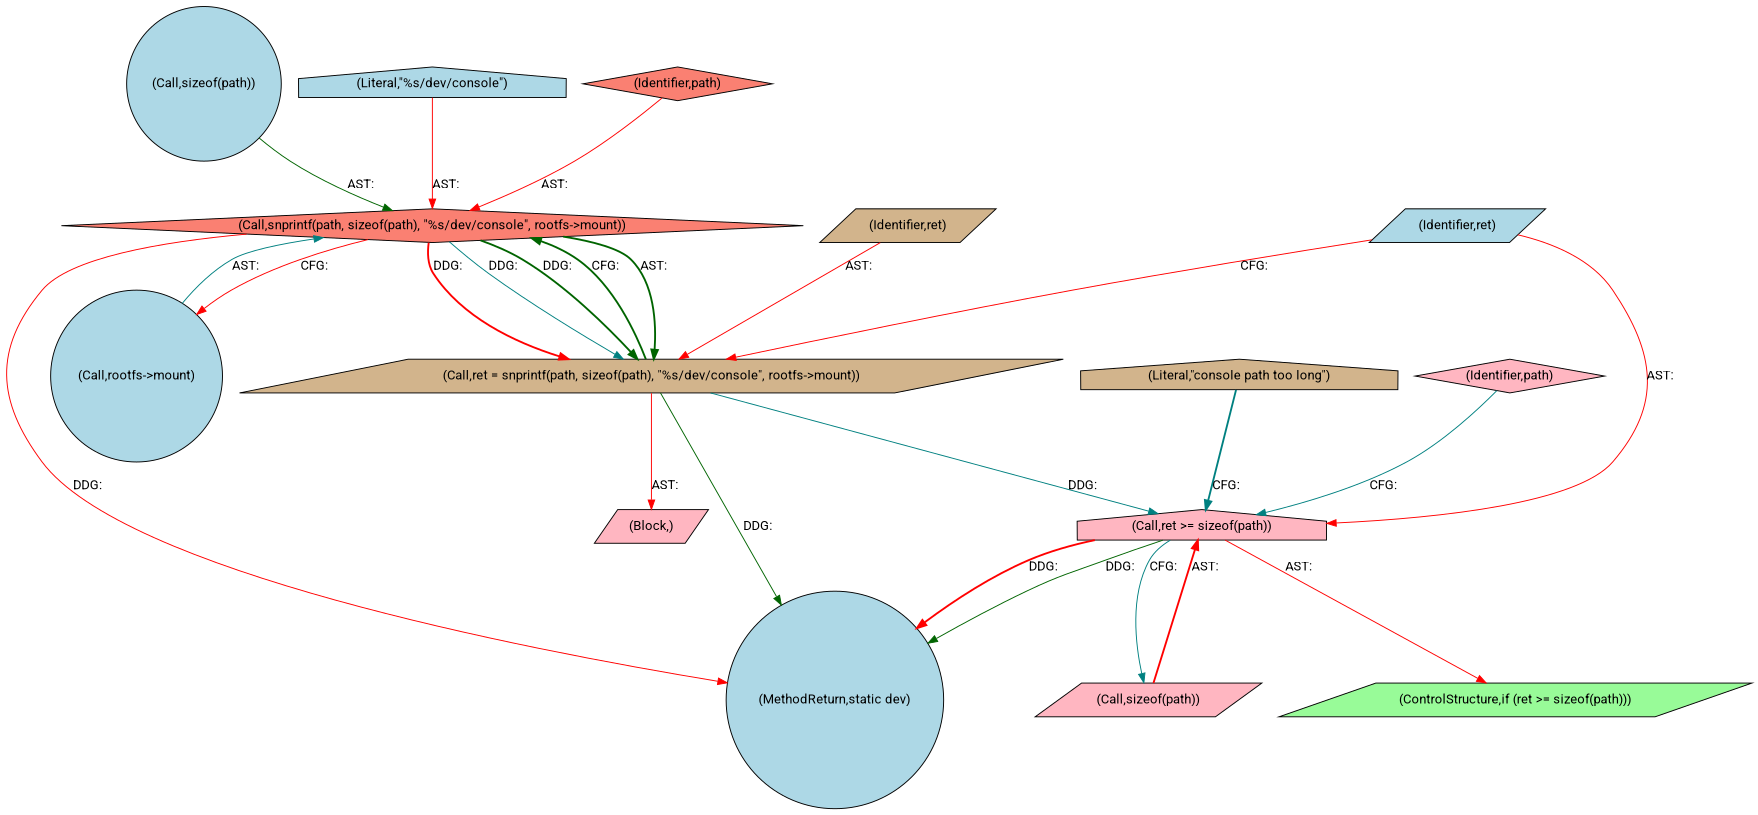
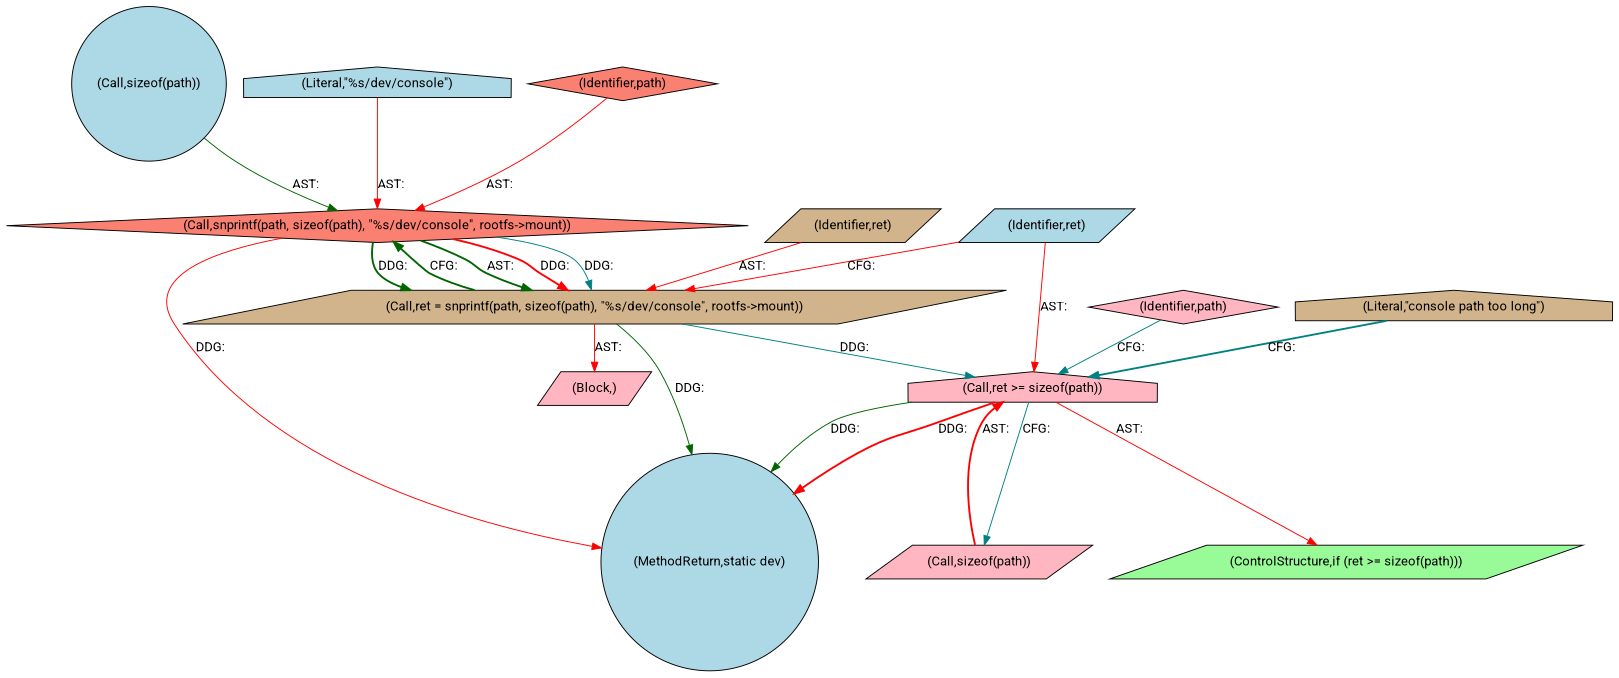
(137, 376) -> none
